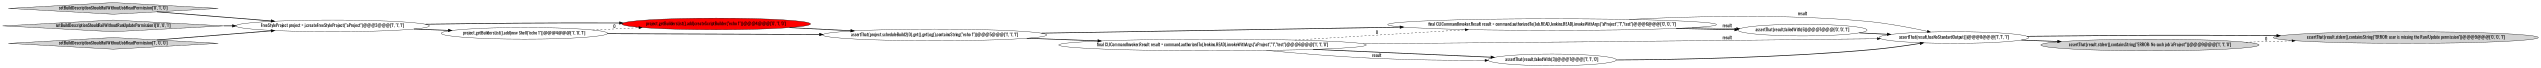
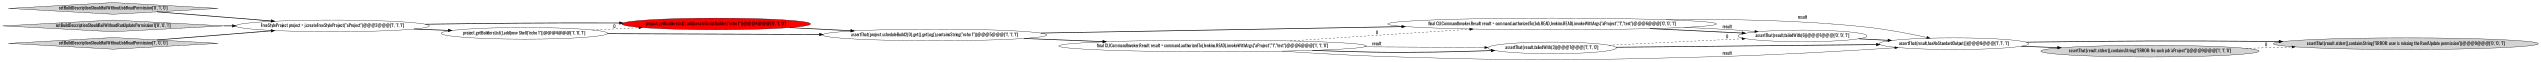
none -> (1676, 42)
